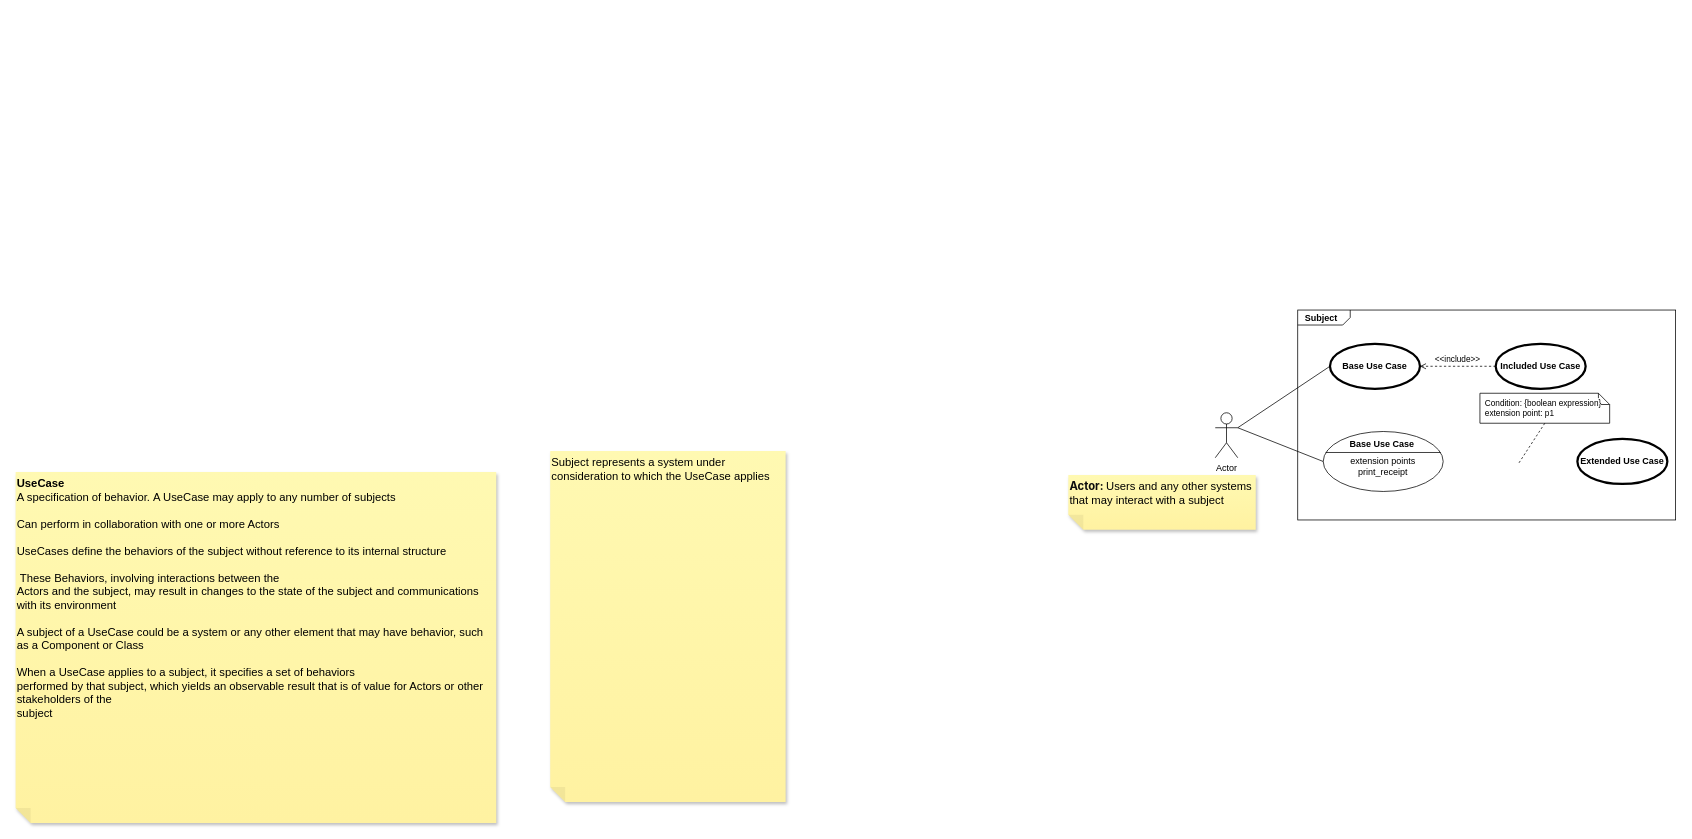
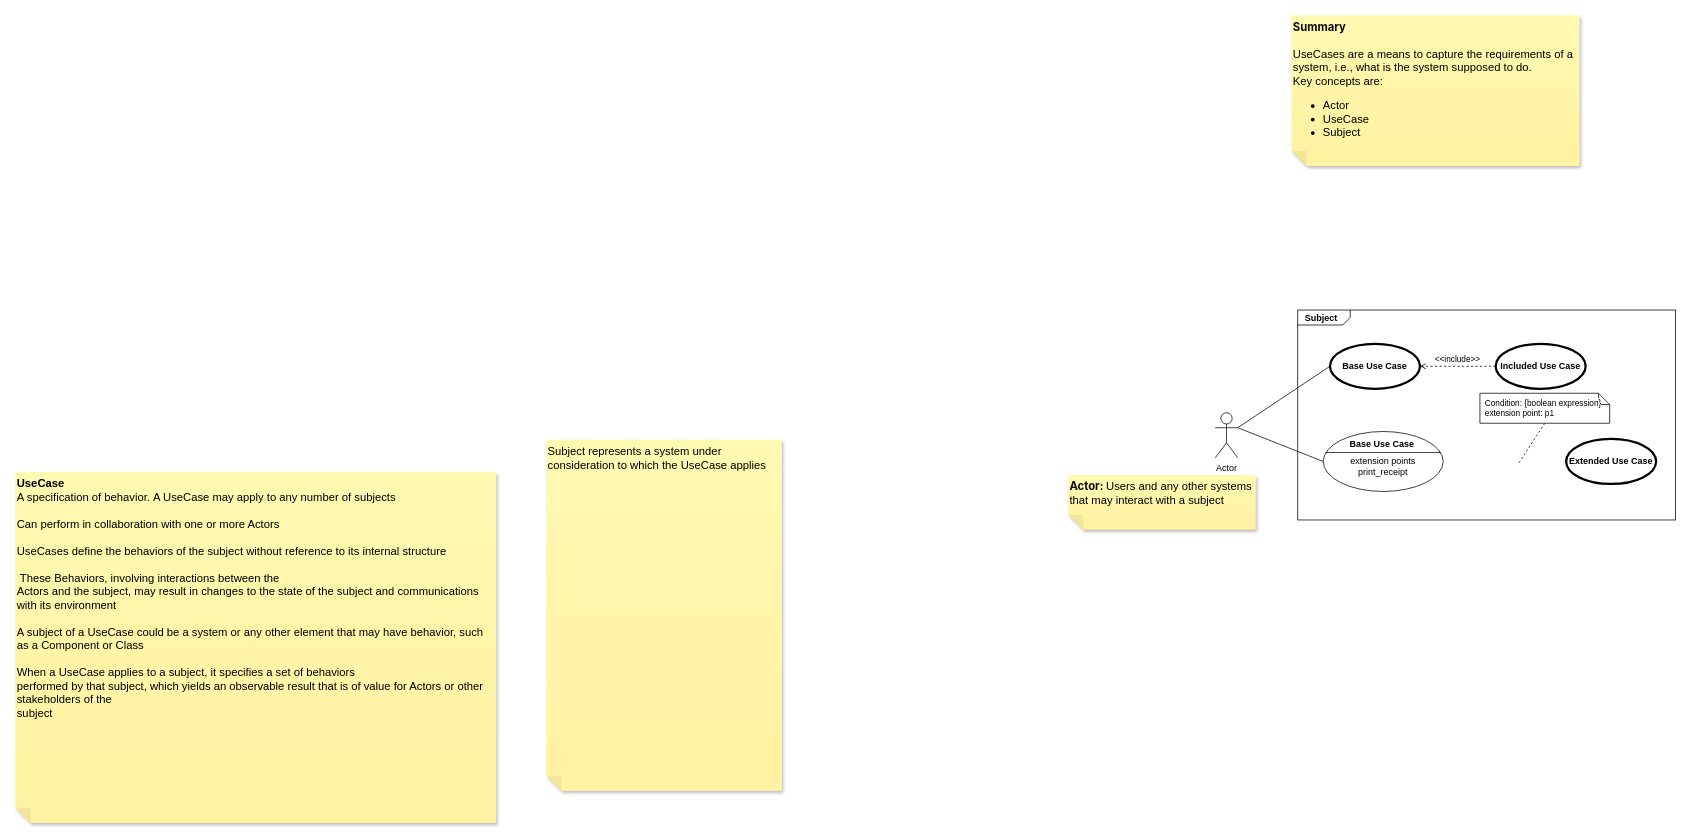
none -> (1436, 91)
(1623, 462) -> (1611, 462)
(668, 627) -> (664, 615)
